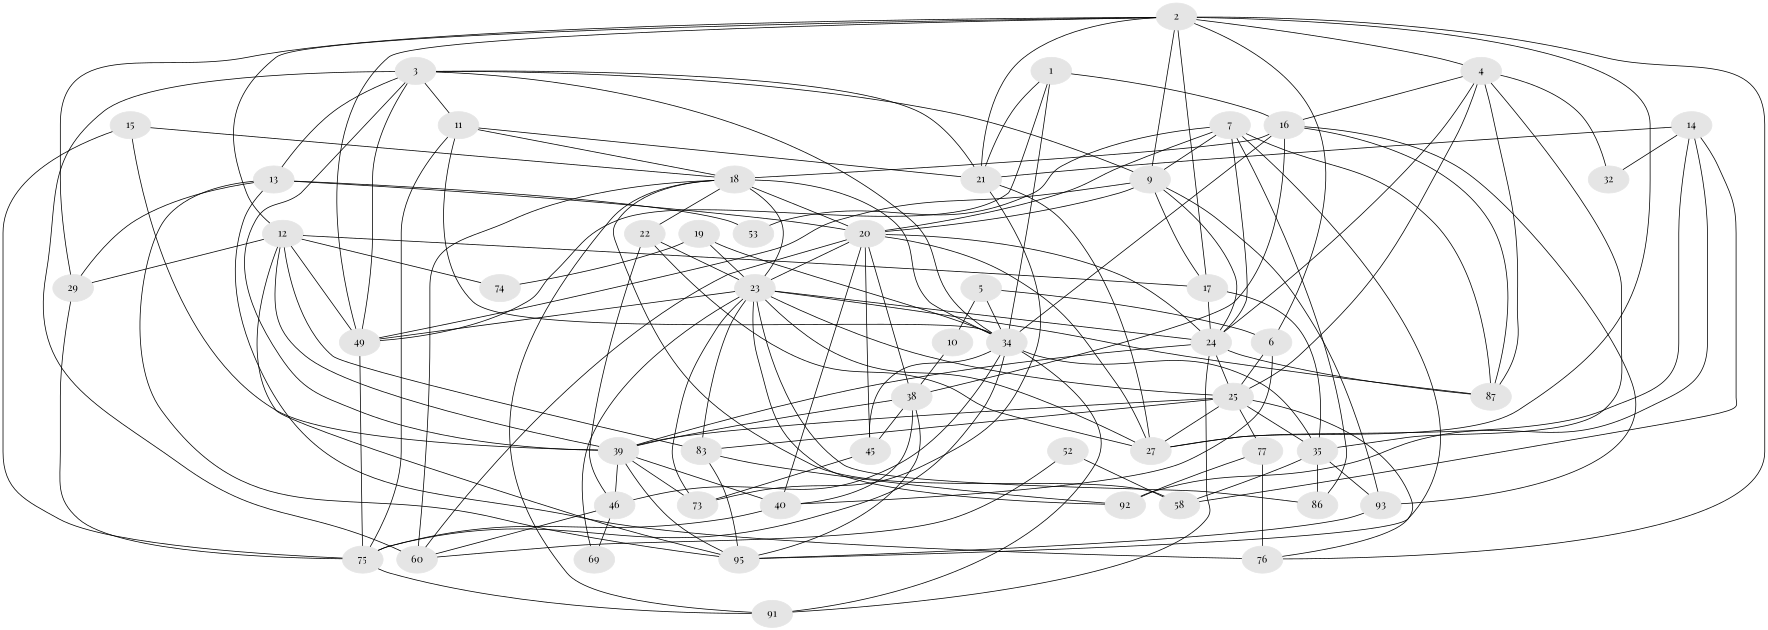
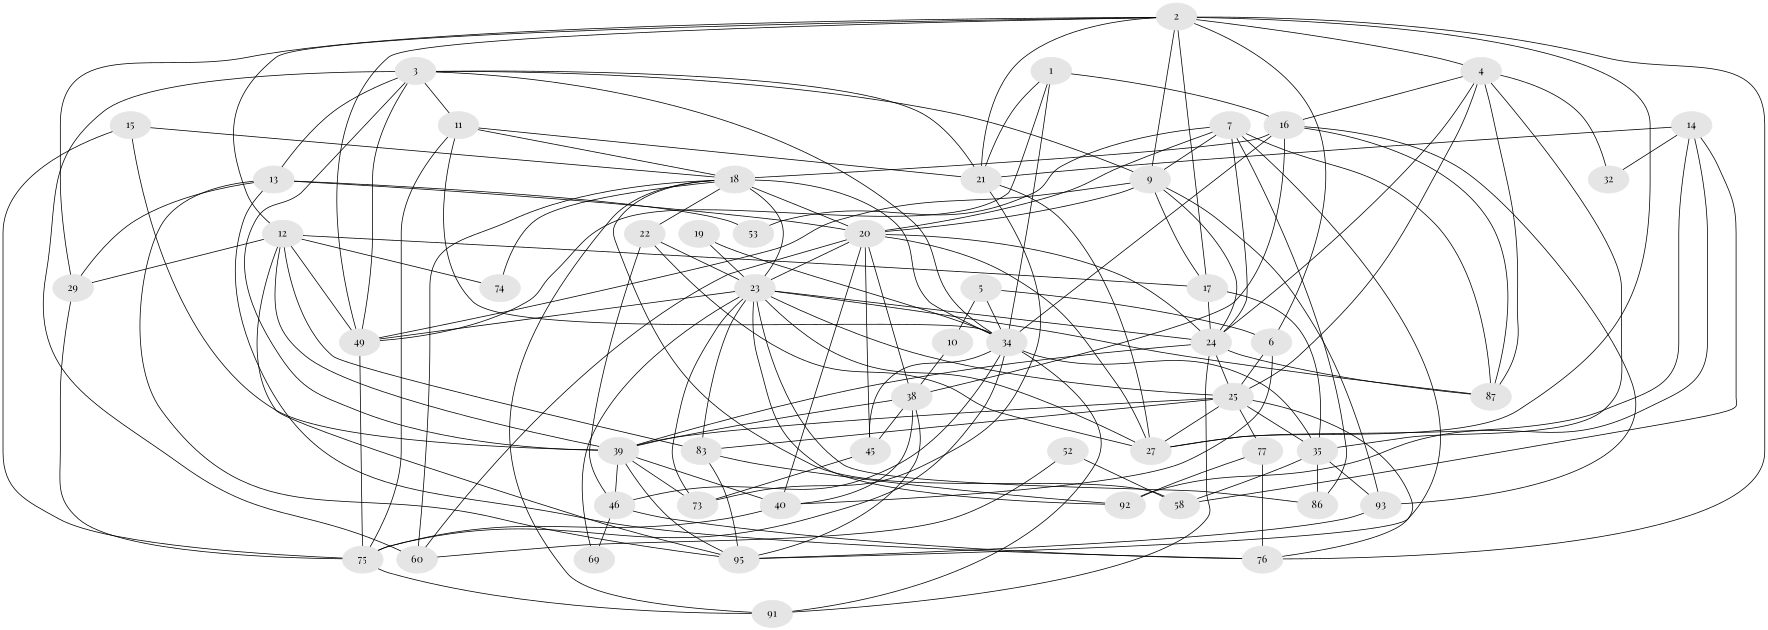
(603, 267) -> (610, 197)
(508, 535) -> (860, 540)
